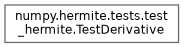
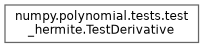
(92, 24) -> (102, 24)
